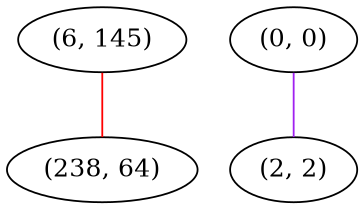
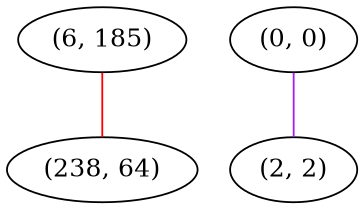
(102, 40) -> (102, 40)
